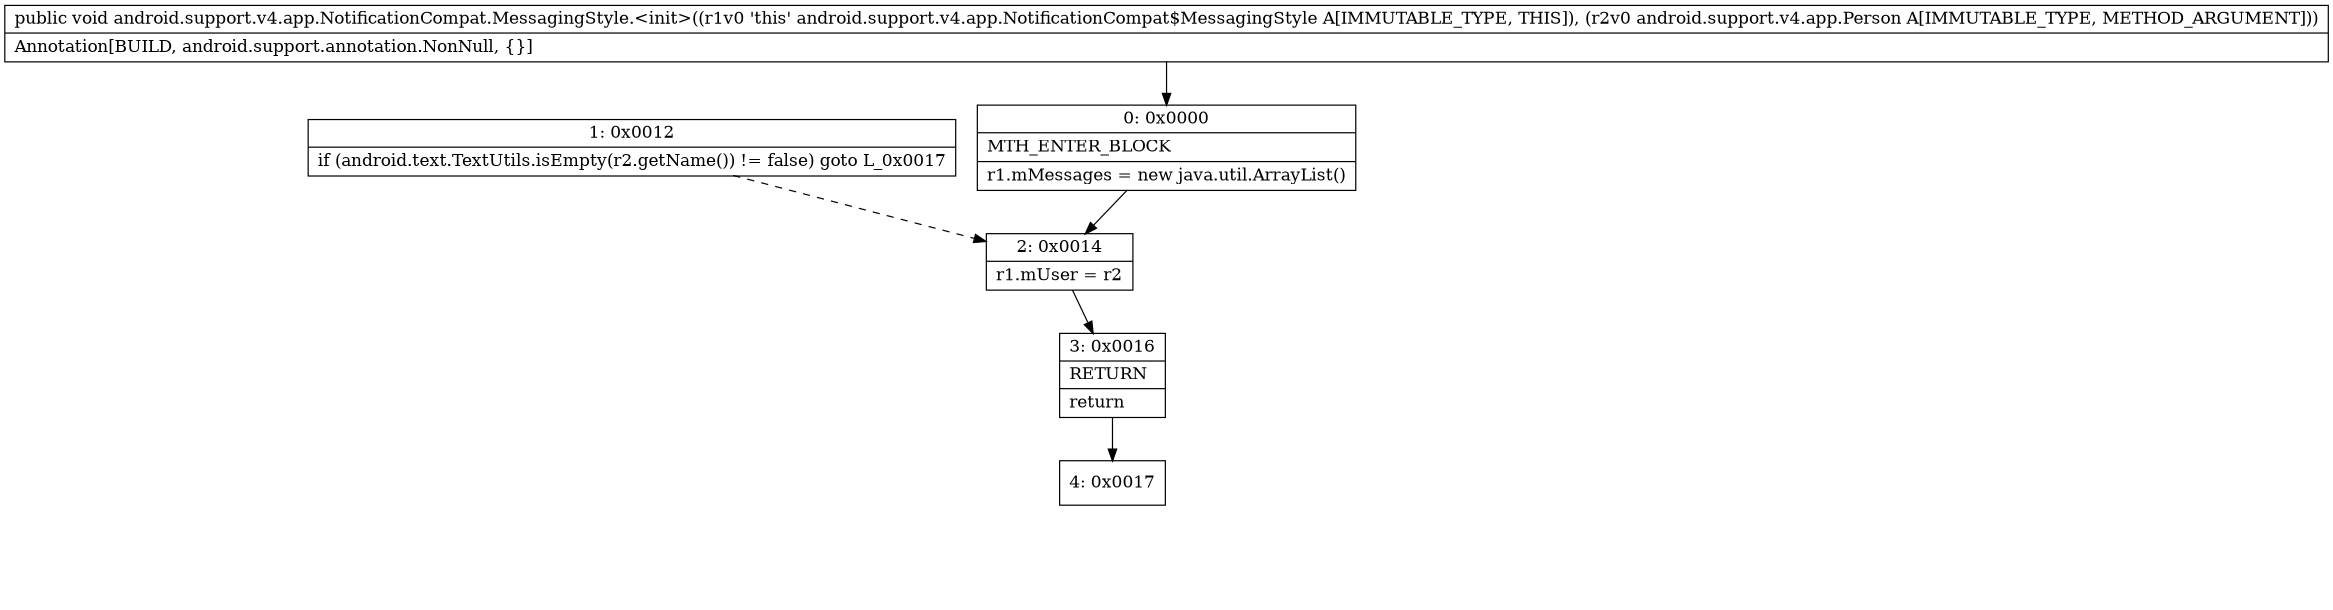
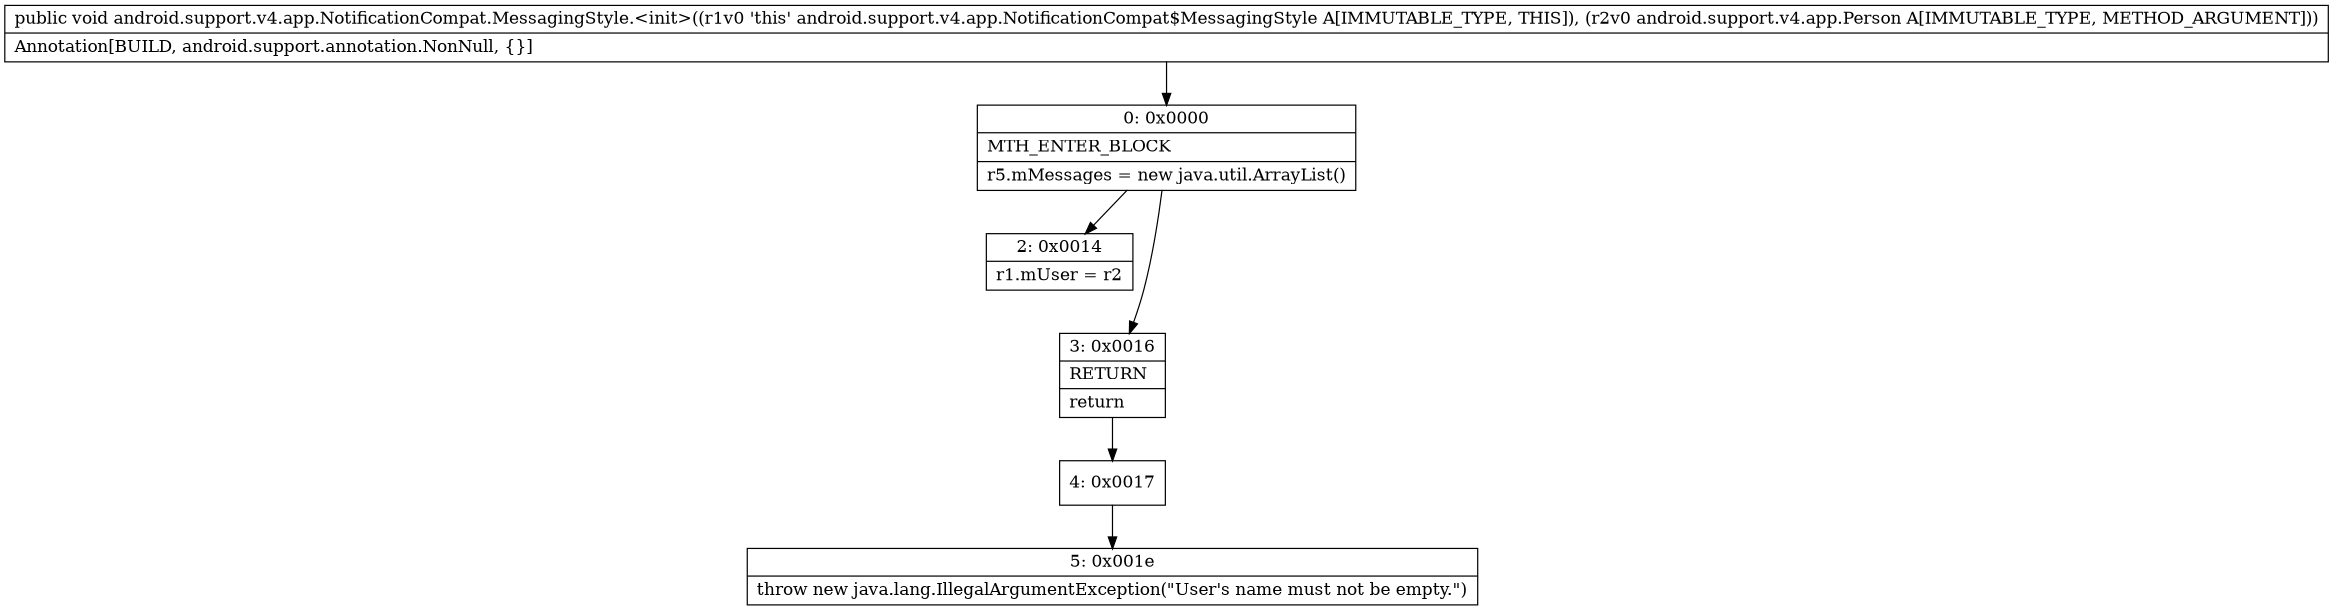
(632, 148) -> none
(1167, 175) -> (1167, 175)
(1080, 306) -> (1151, 257)
none -> (1112, 577)
